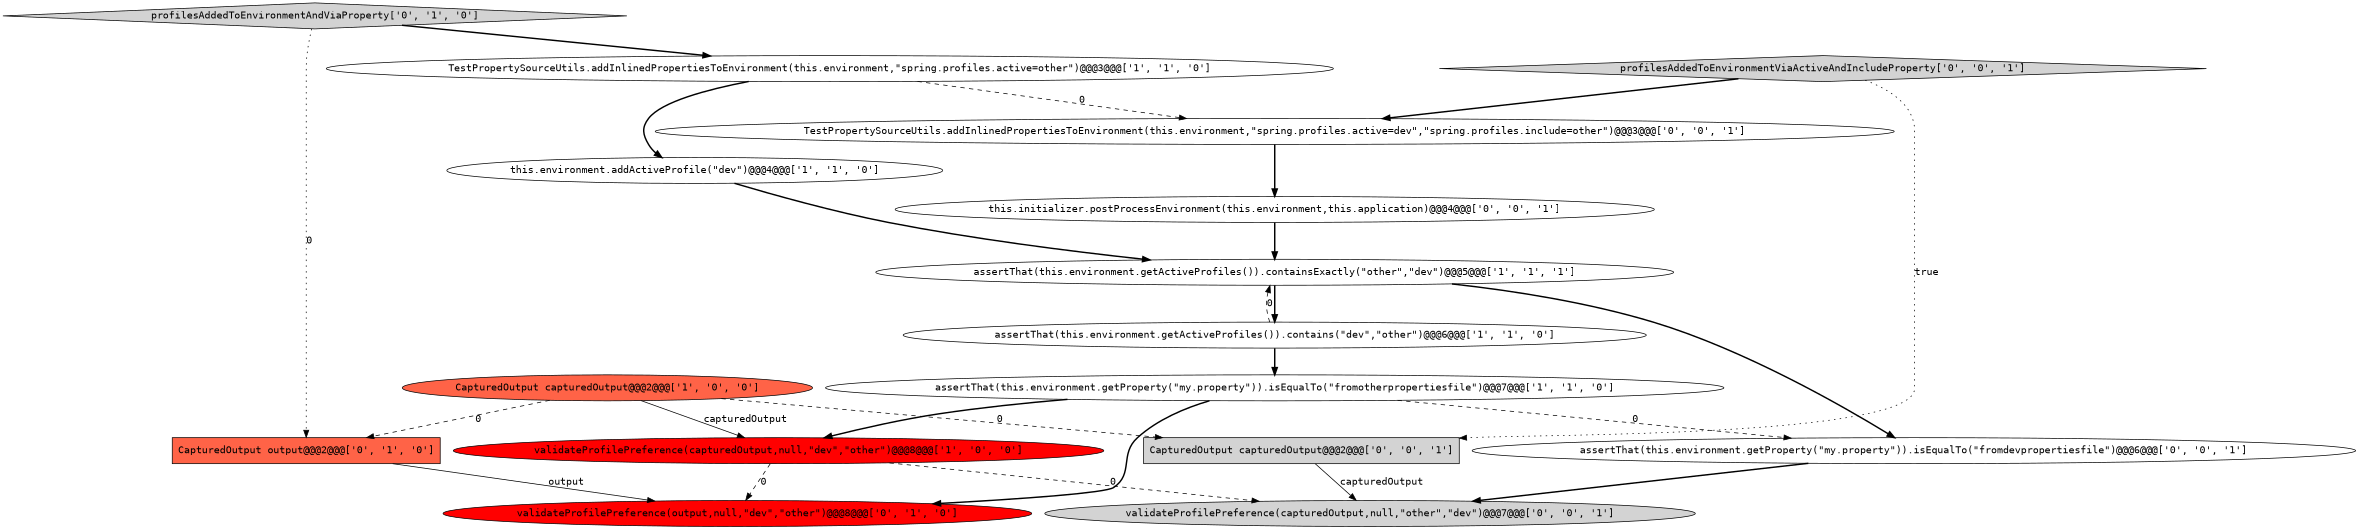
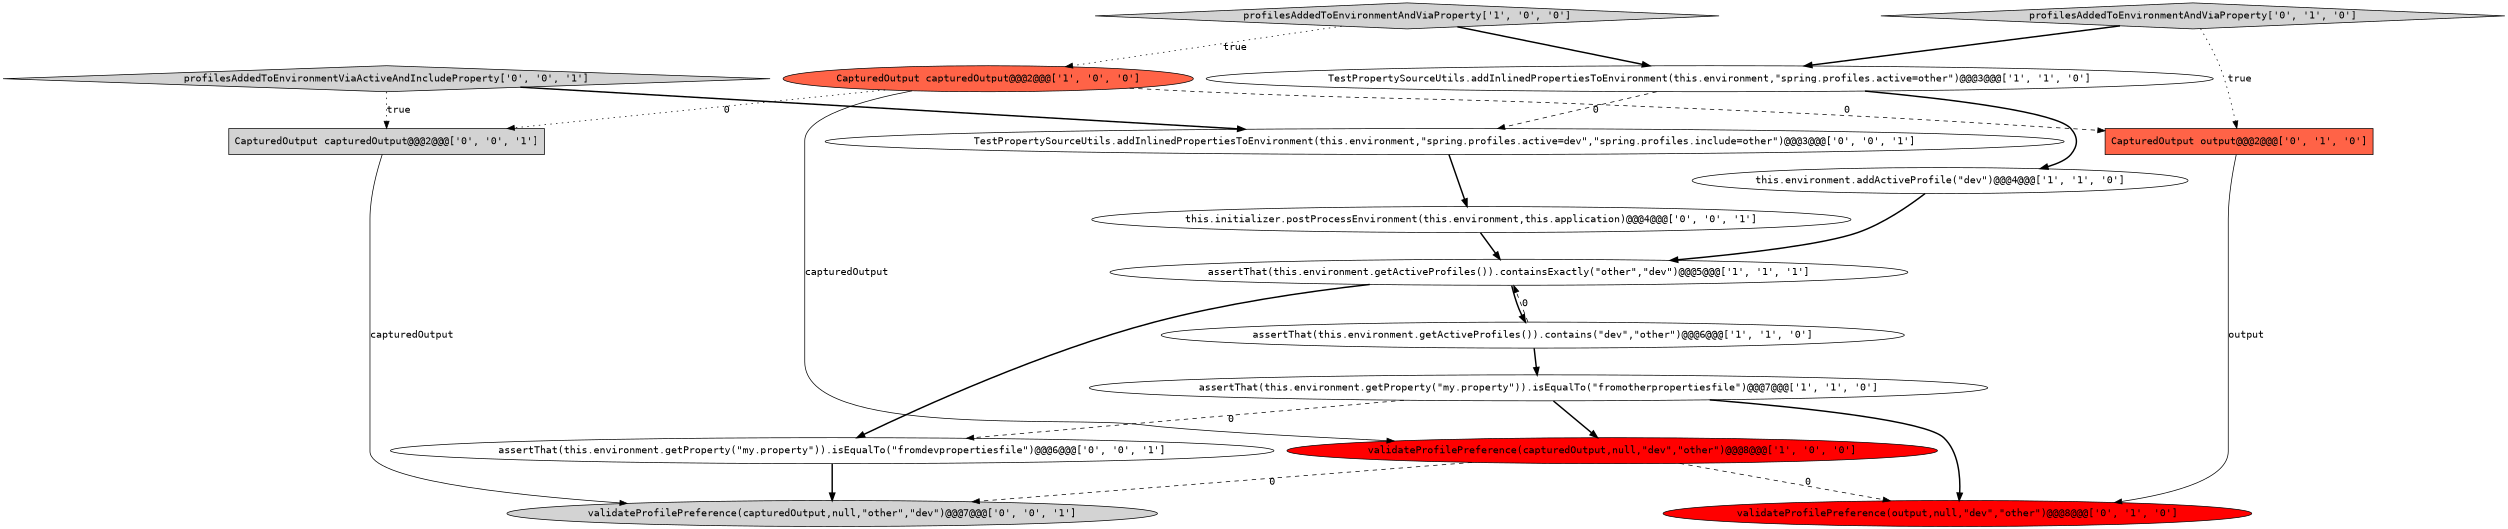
none -> (1407, 16)
(309, 241) -> (2240, 79)
(949, 419) -> (700, 109)
